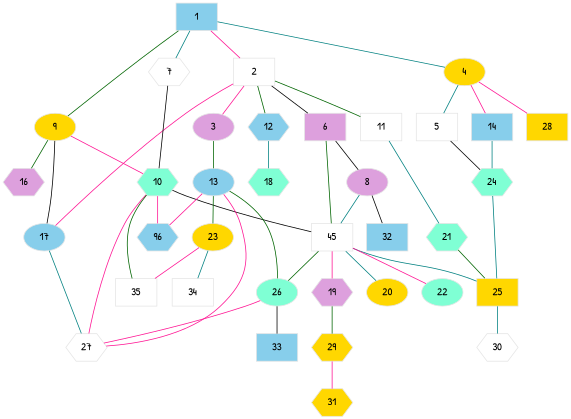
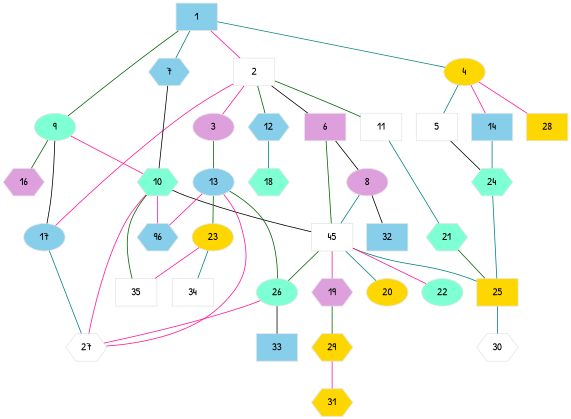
(169, 72) -> (169, 72)
(55, 127) -> (55, 127)
